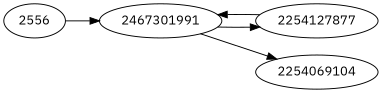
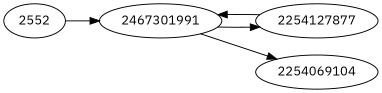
(35, 21) -> (35, 21)
